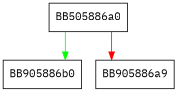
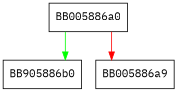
(88, 17) -> (88, 17)
(135, 74) -> (135, 74)
